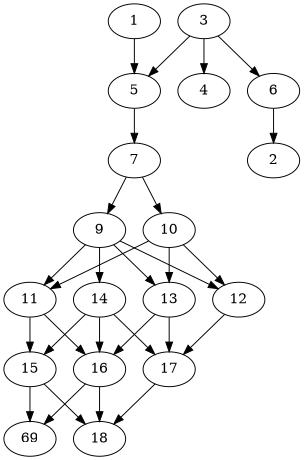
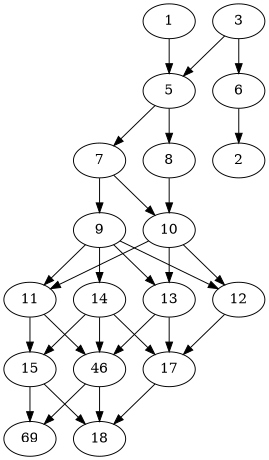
(204, 91) -> none
none -> (169, 160)
(100, 369) -> (100, 369)
